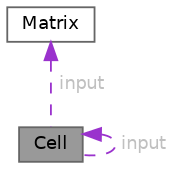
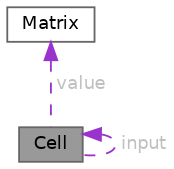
(79, 85) -> (79, 85)
